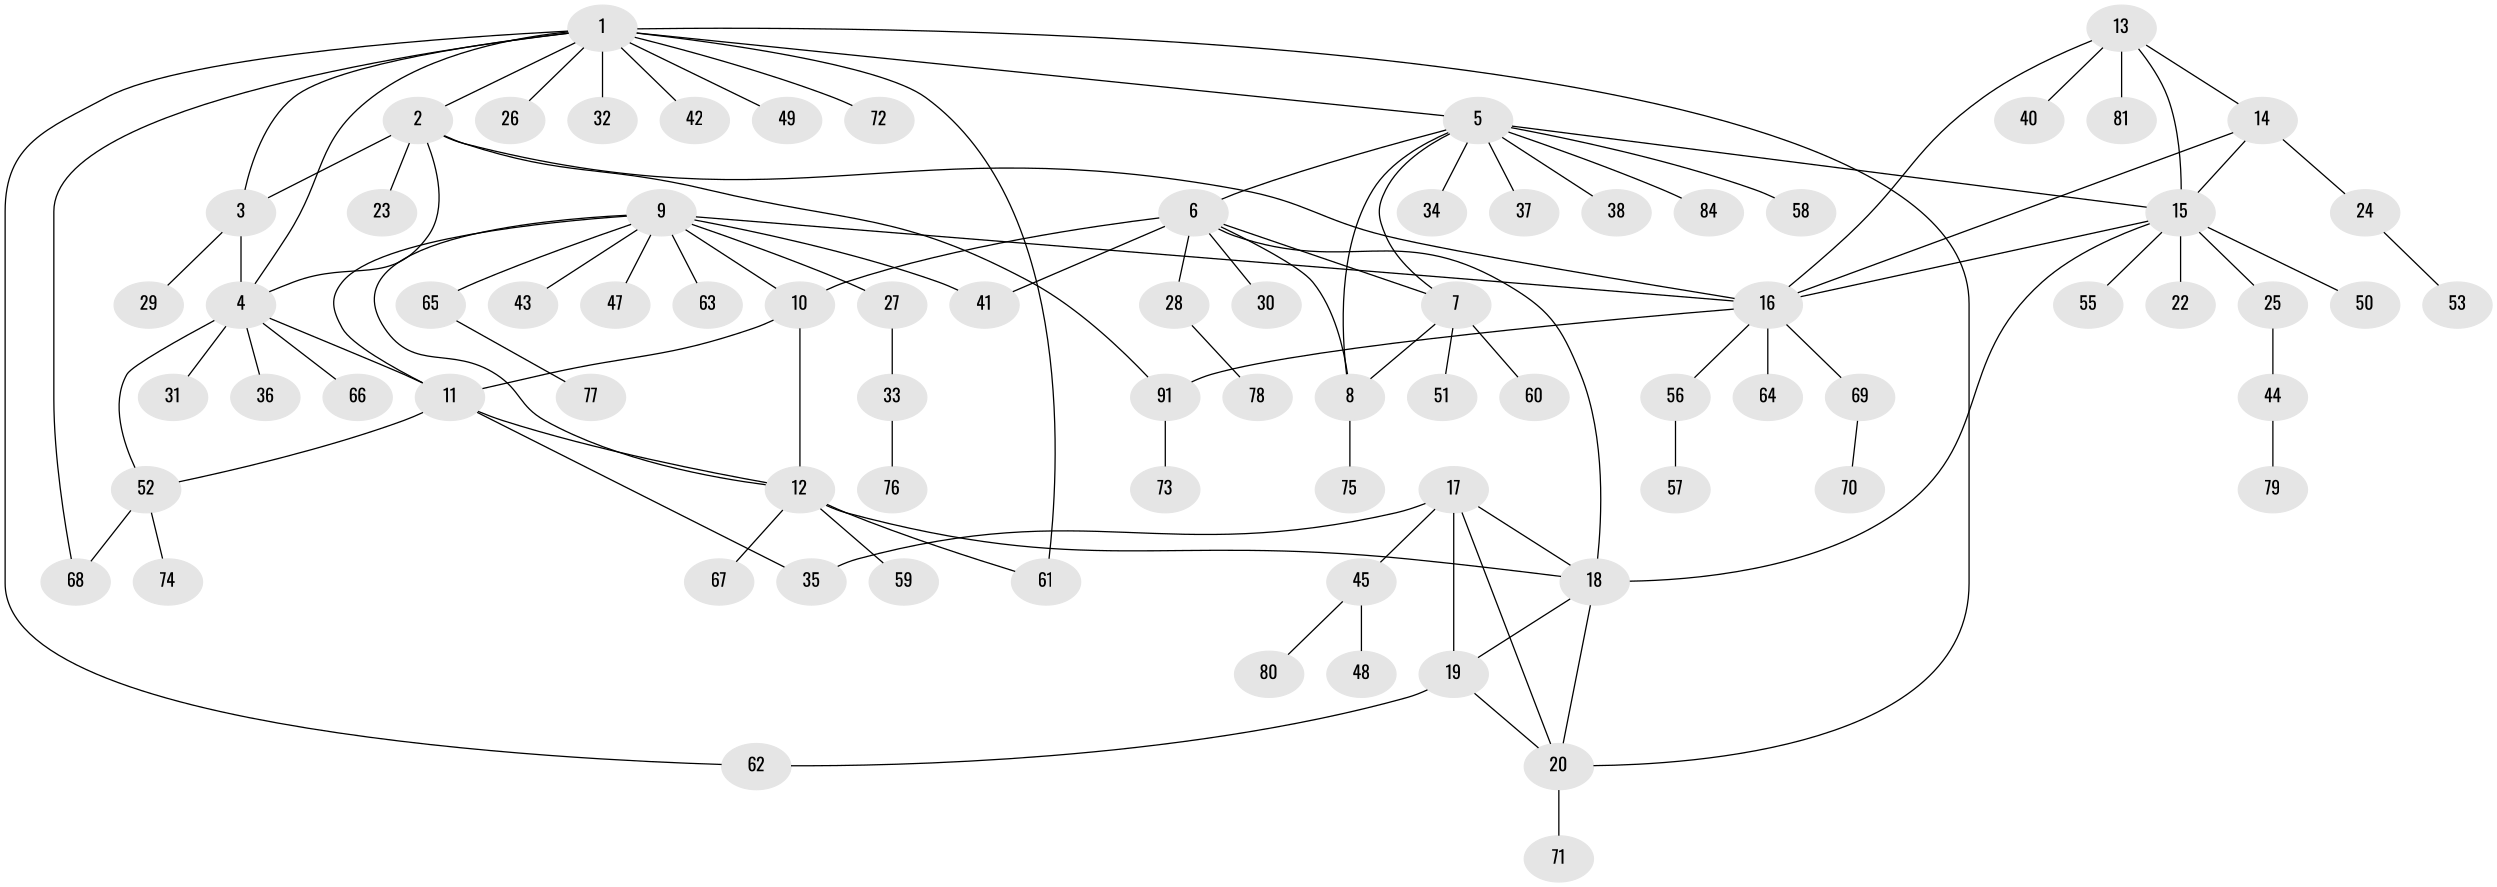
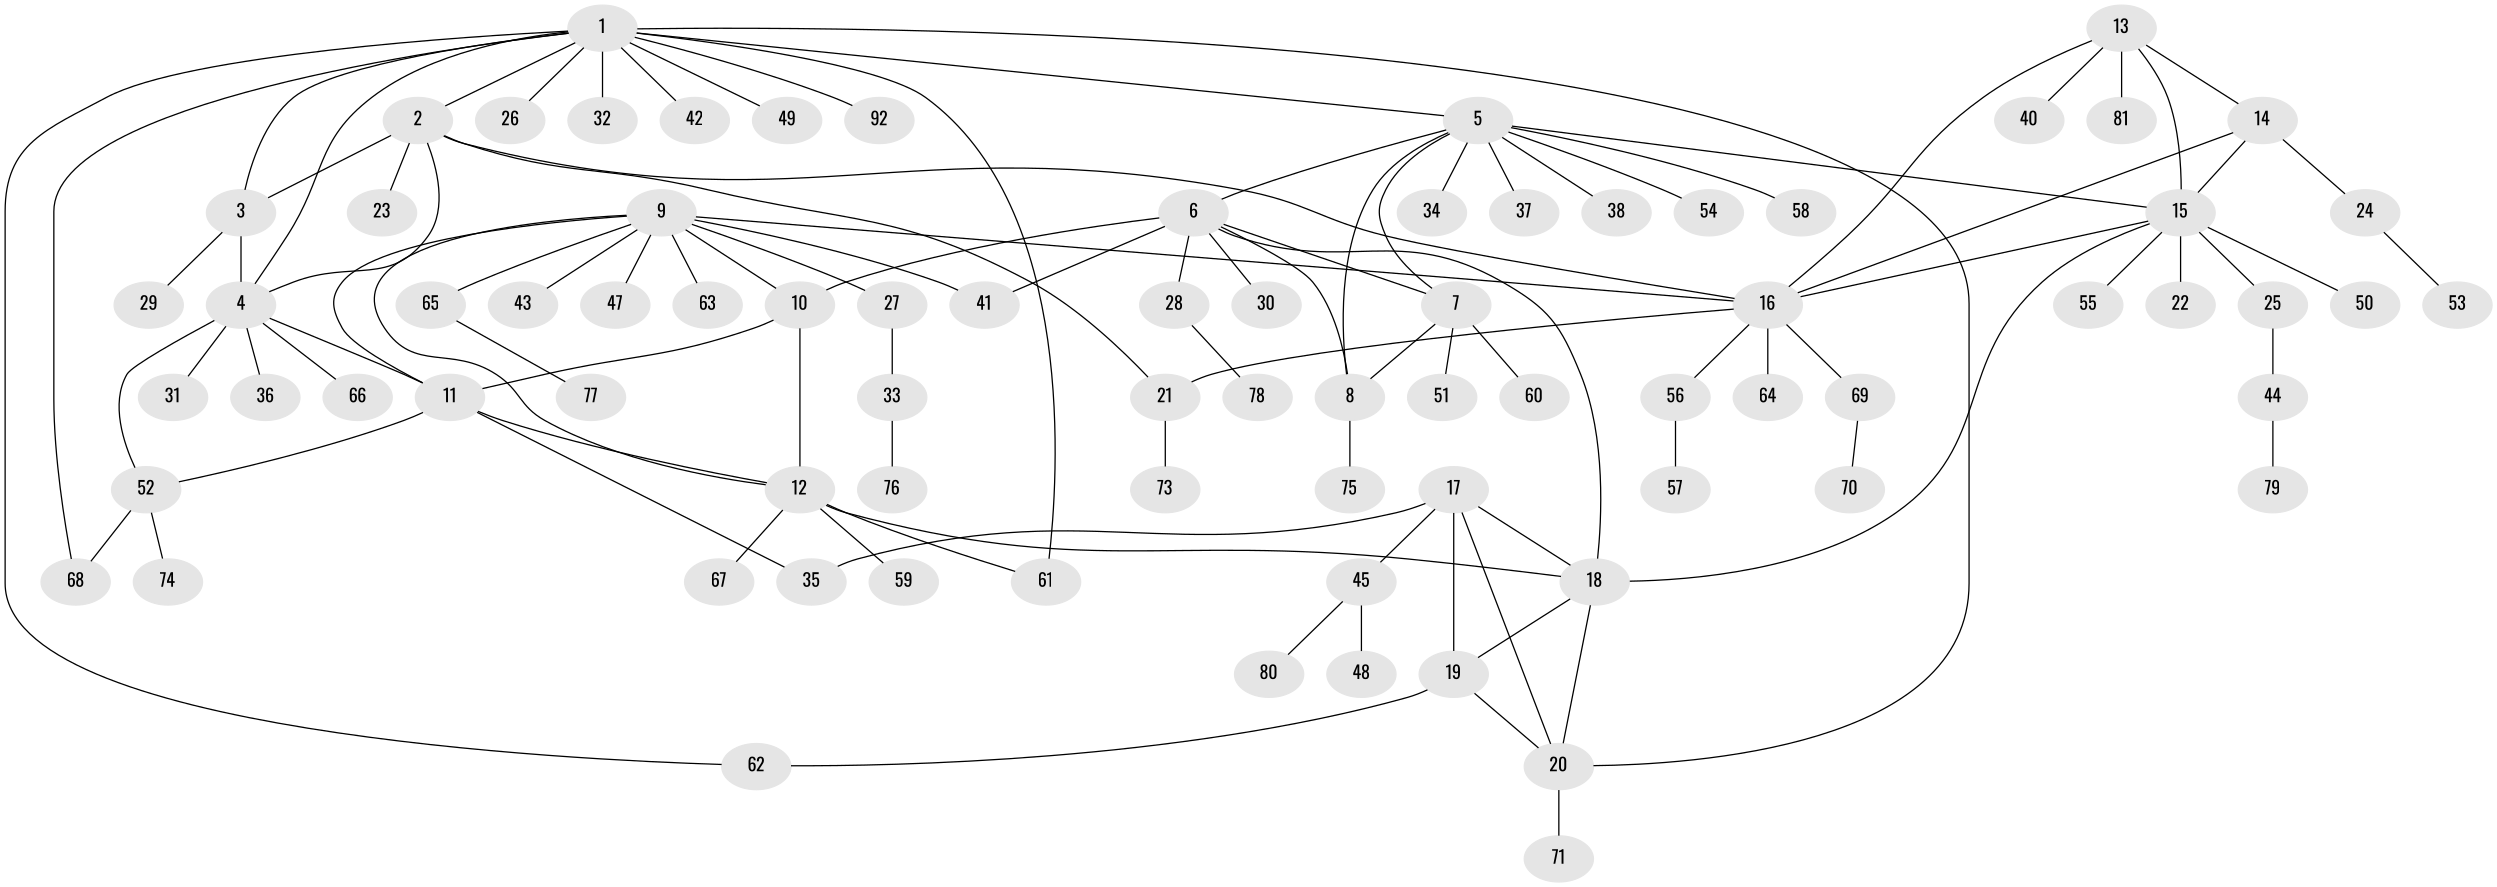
(879, 121) -> (879, 121)
(1709, 213) -> (1709, 213)
(1165, 397) -> (1165, 397)
